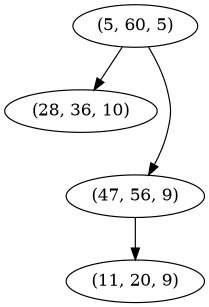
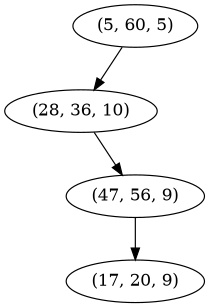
(170, 105) -> (105, 149)
(135, 281) -> (135, 281)
